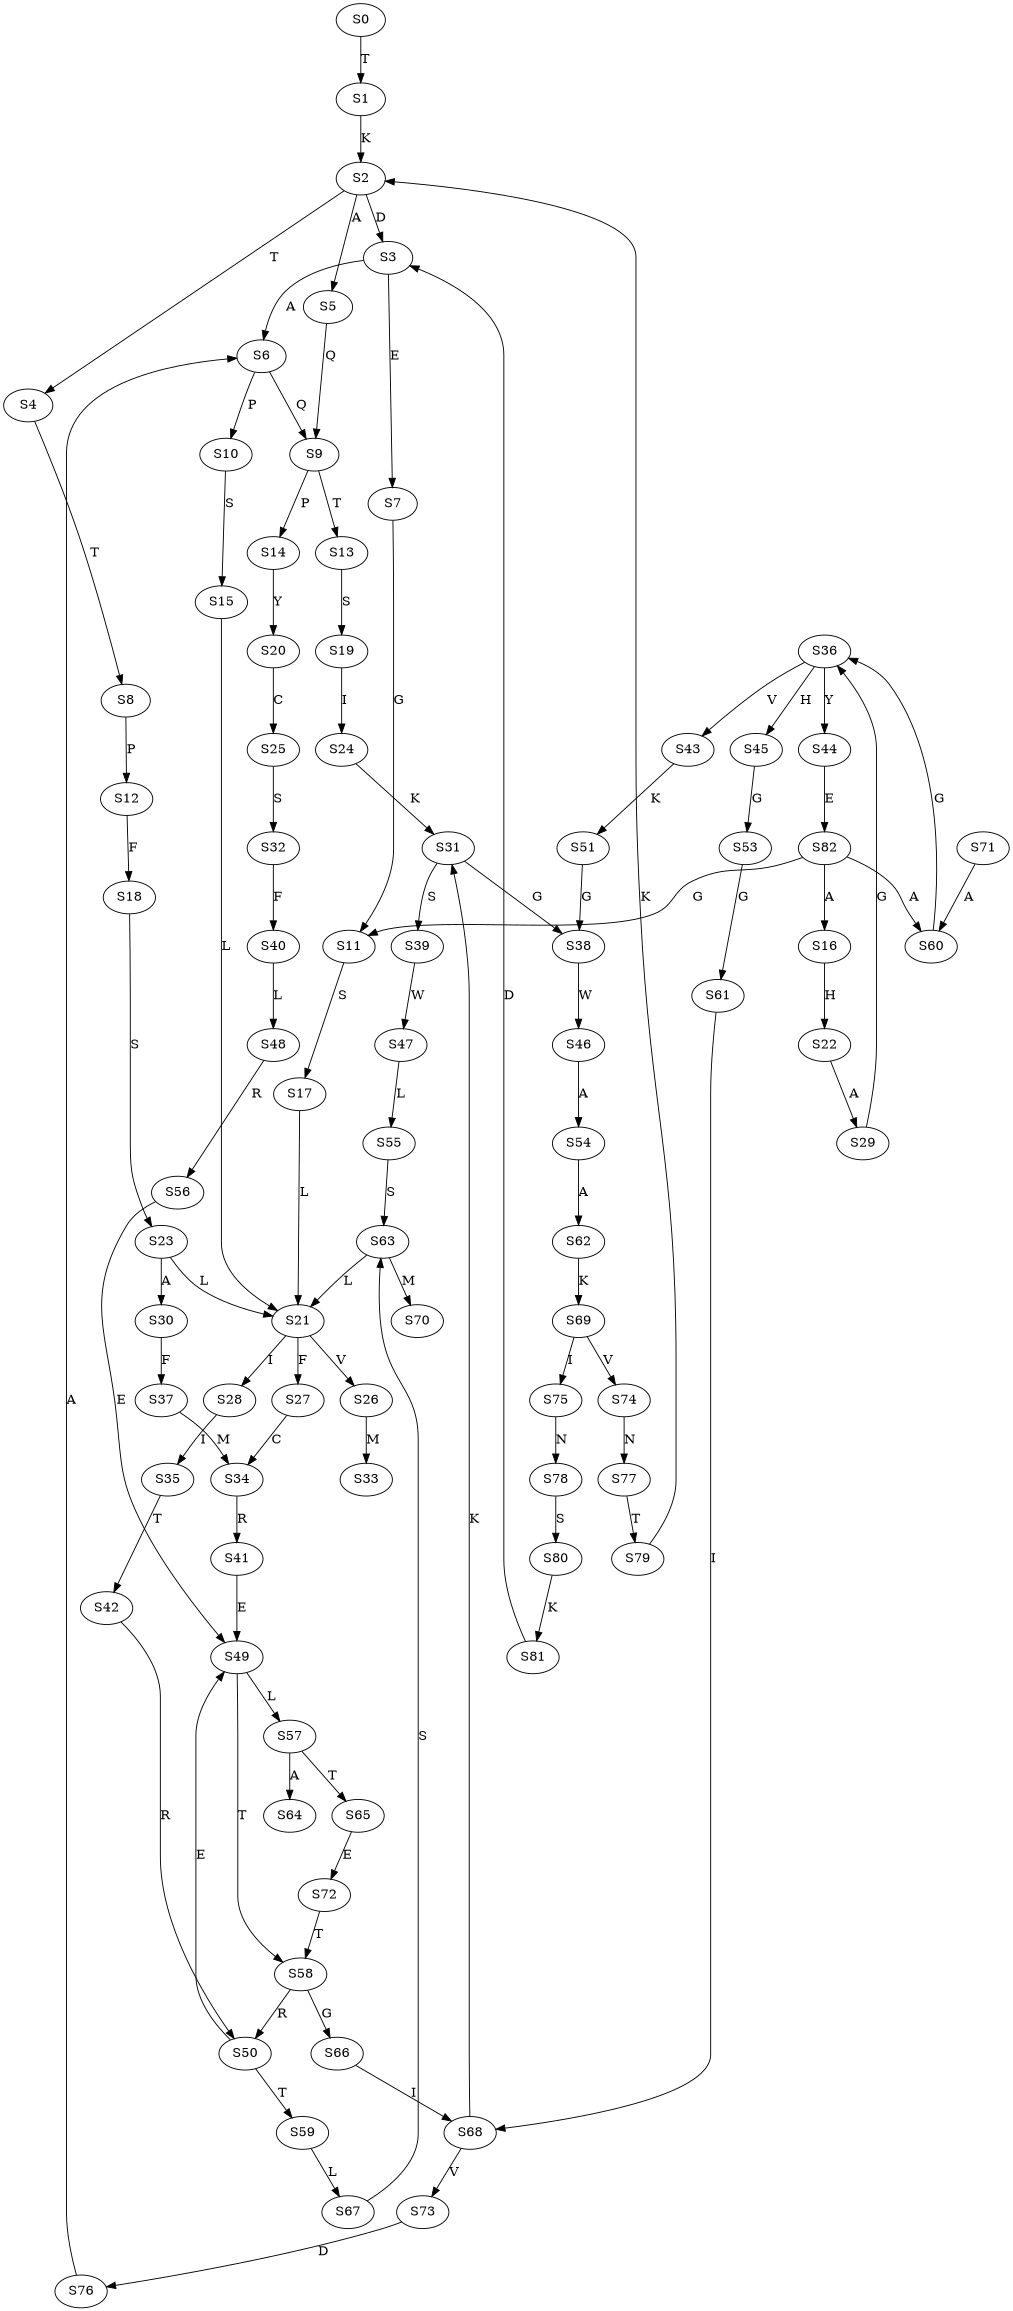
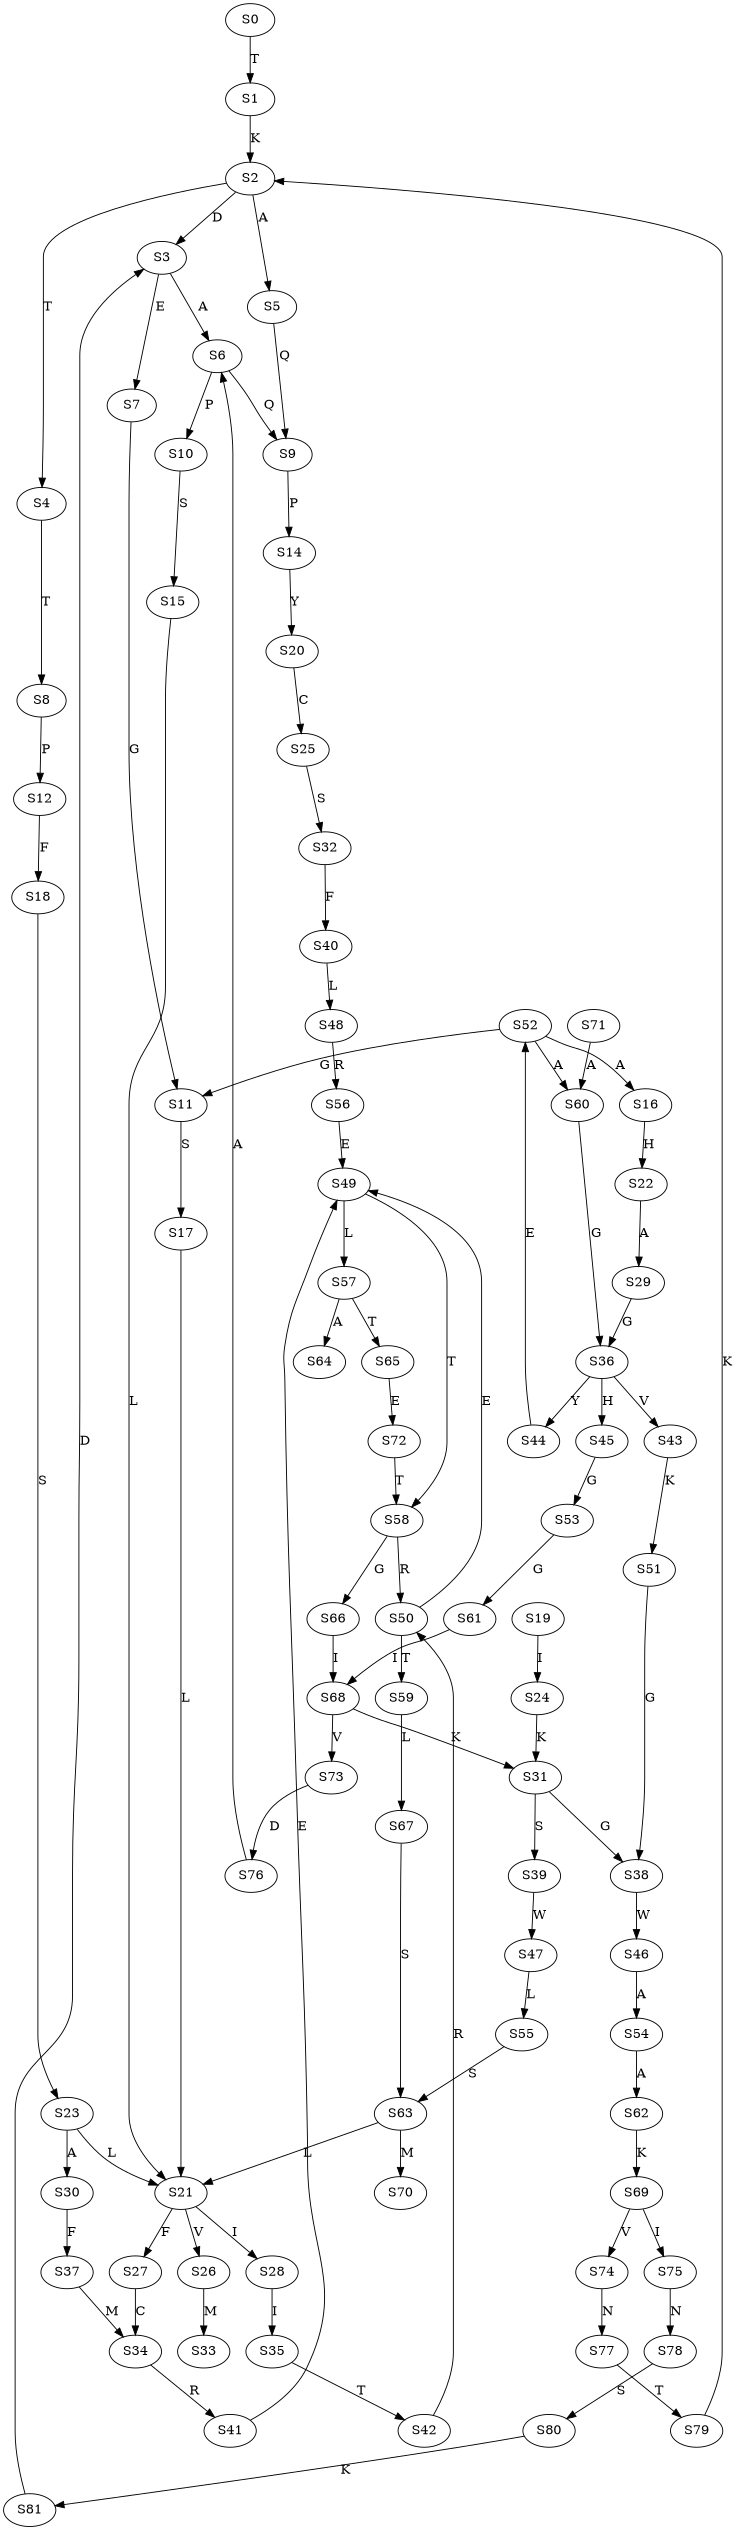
(342, 553) -> none
(825, 848) -> (525, 1026)
